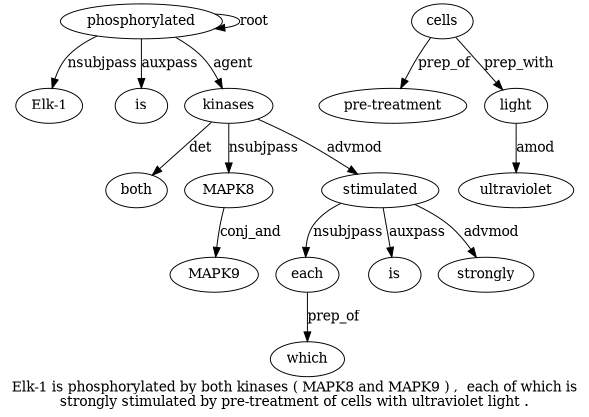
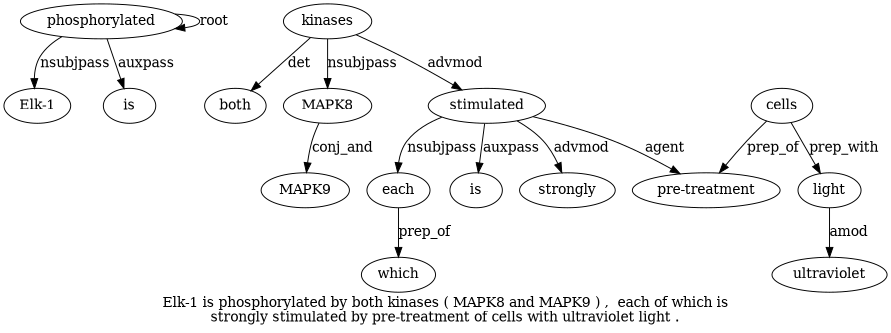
(200, 55) -> none
none -> (604, 138)
